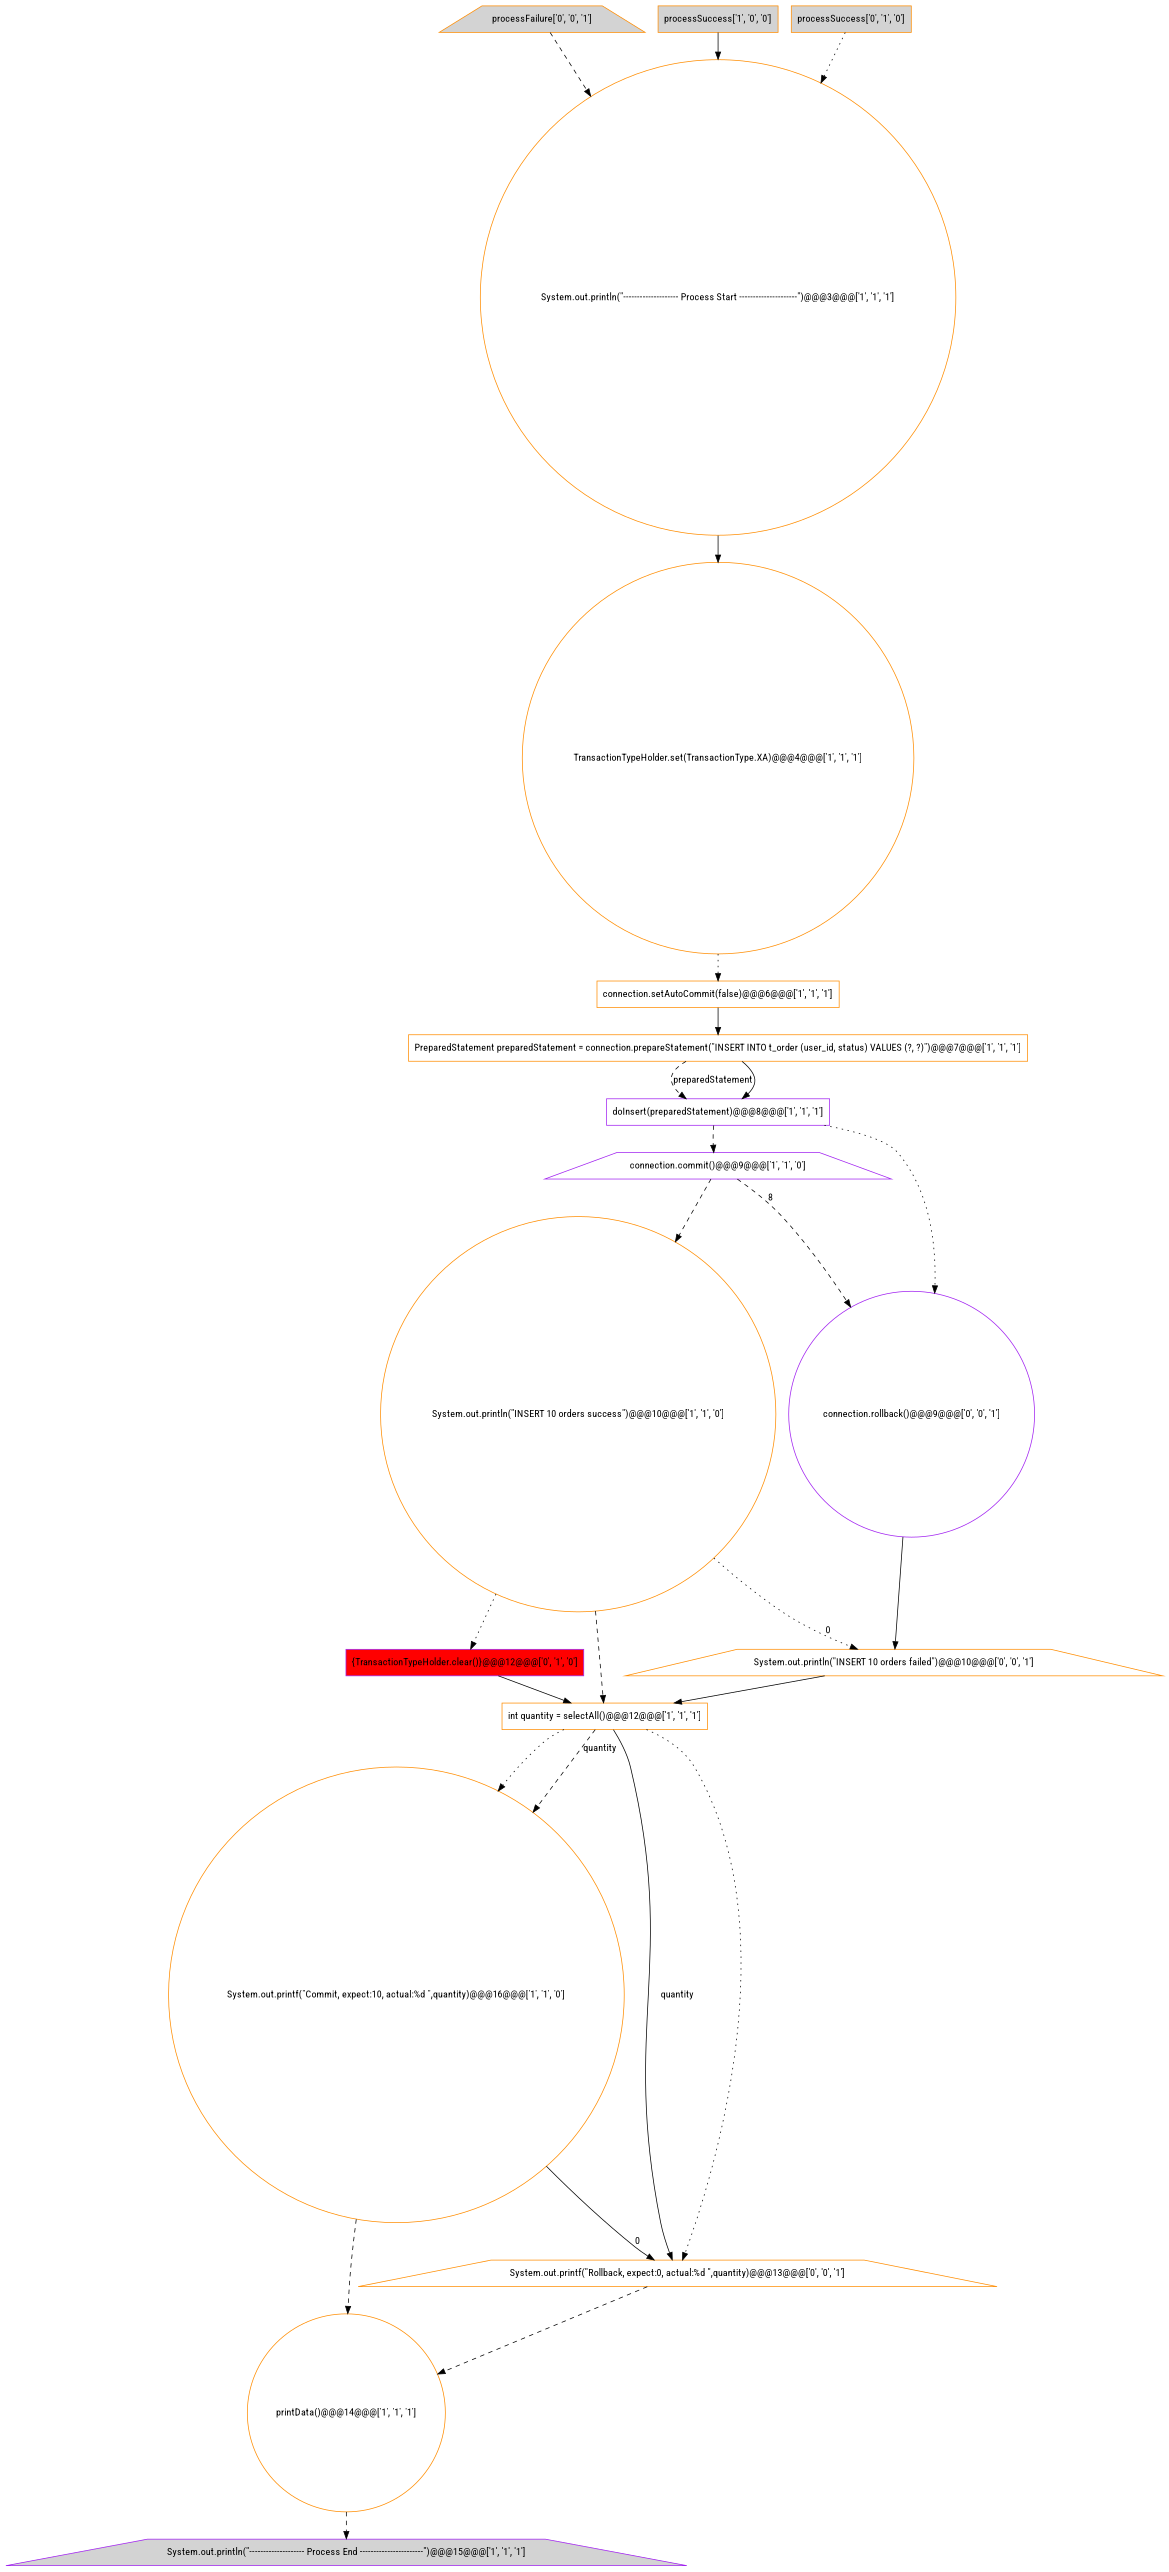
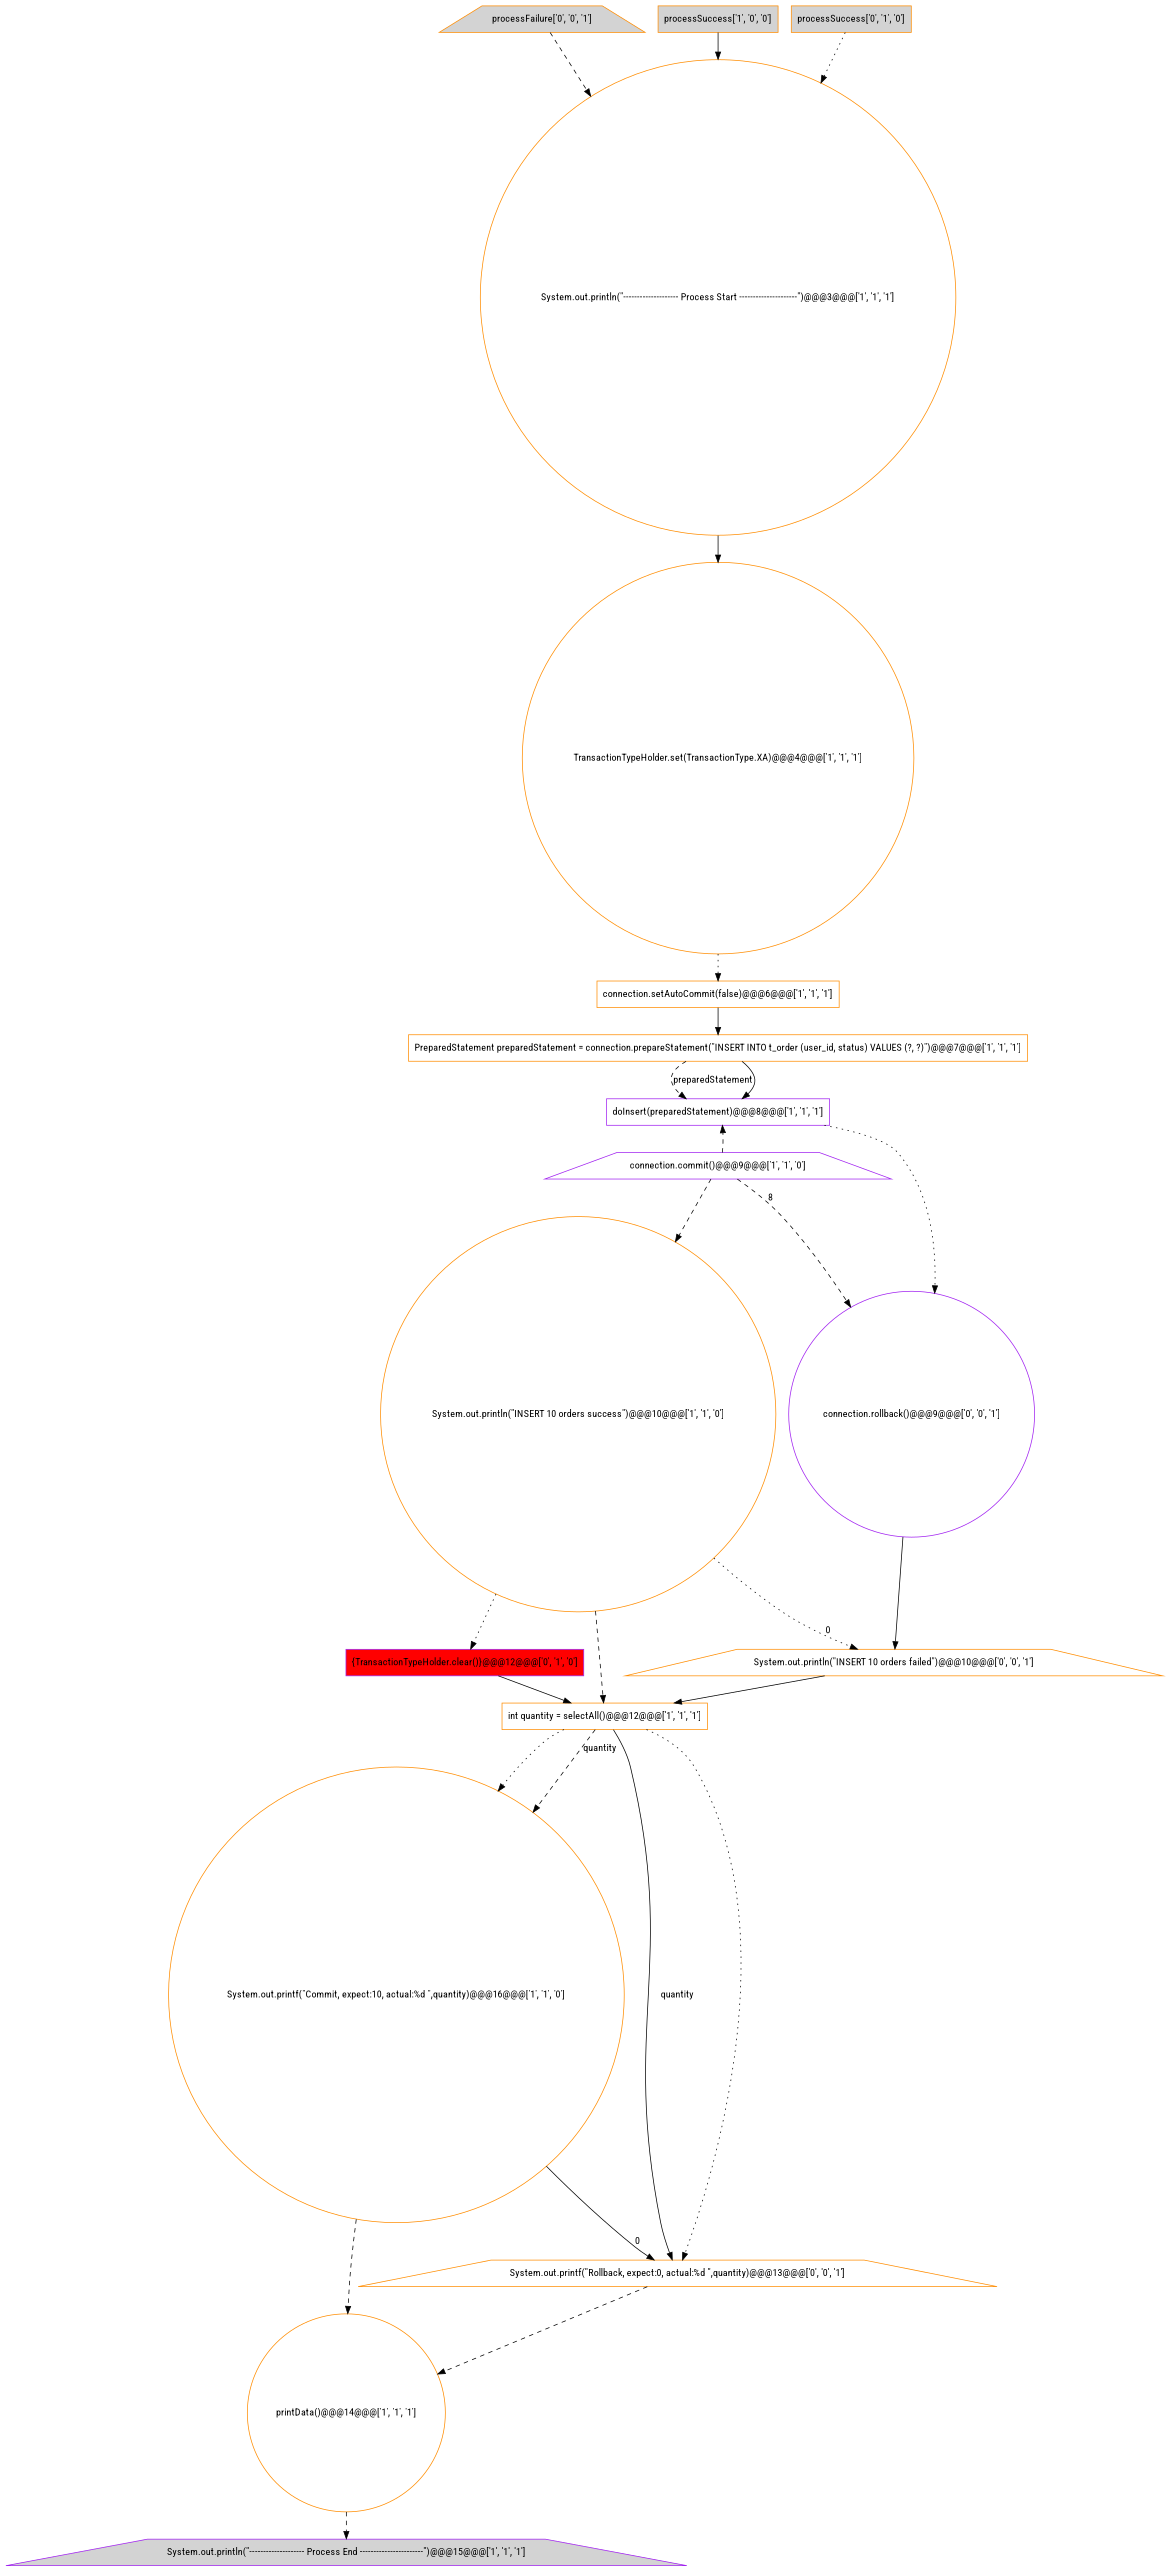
(713, 1135) -> (723, 1143)
